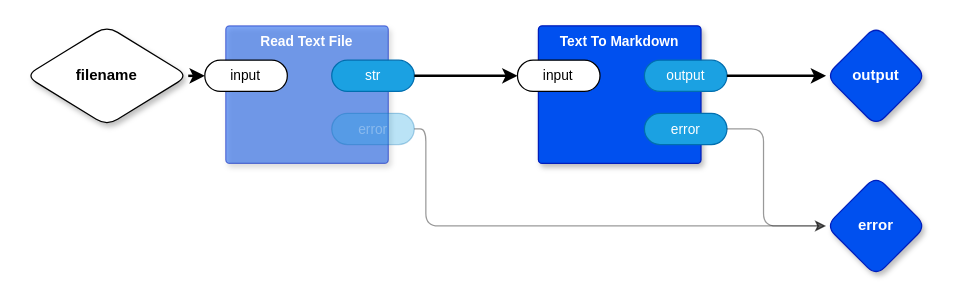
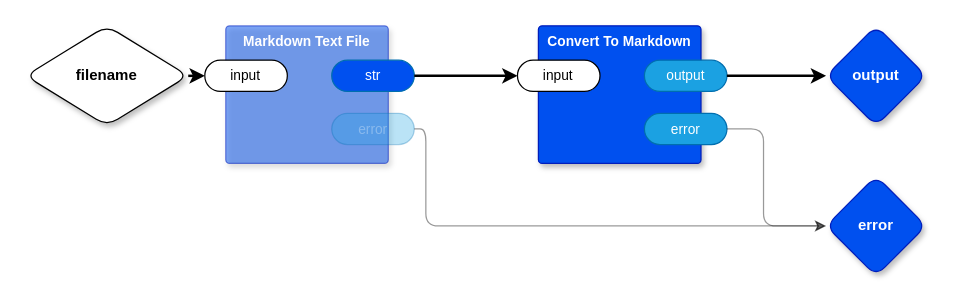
(307, 43) -> (307, 43)
(619, 43) -> (619, 43)
(373, 76) -> (373, 76)
